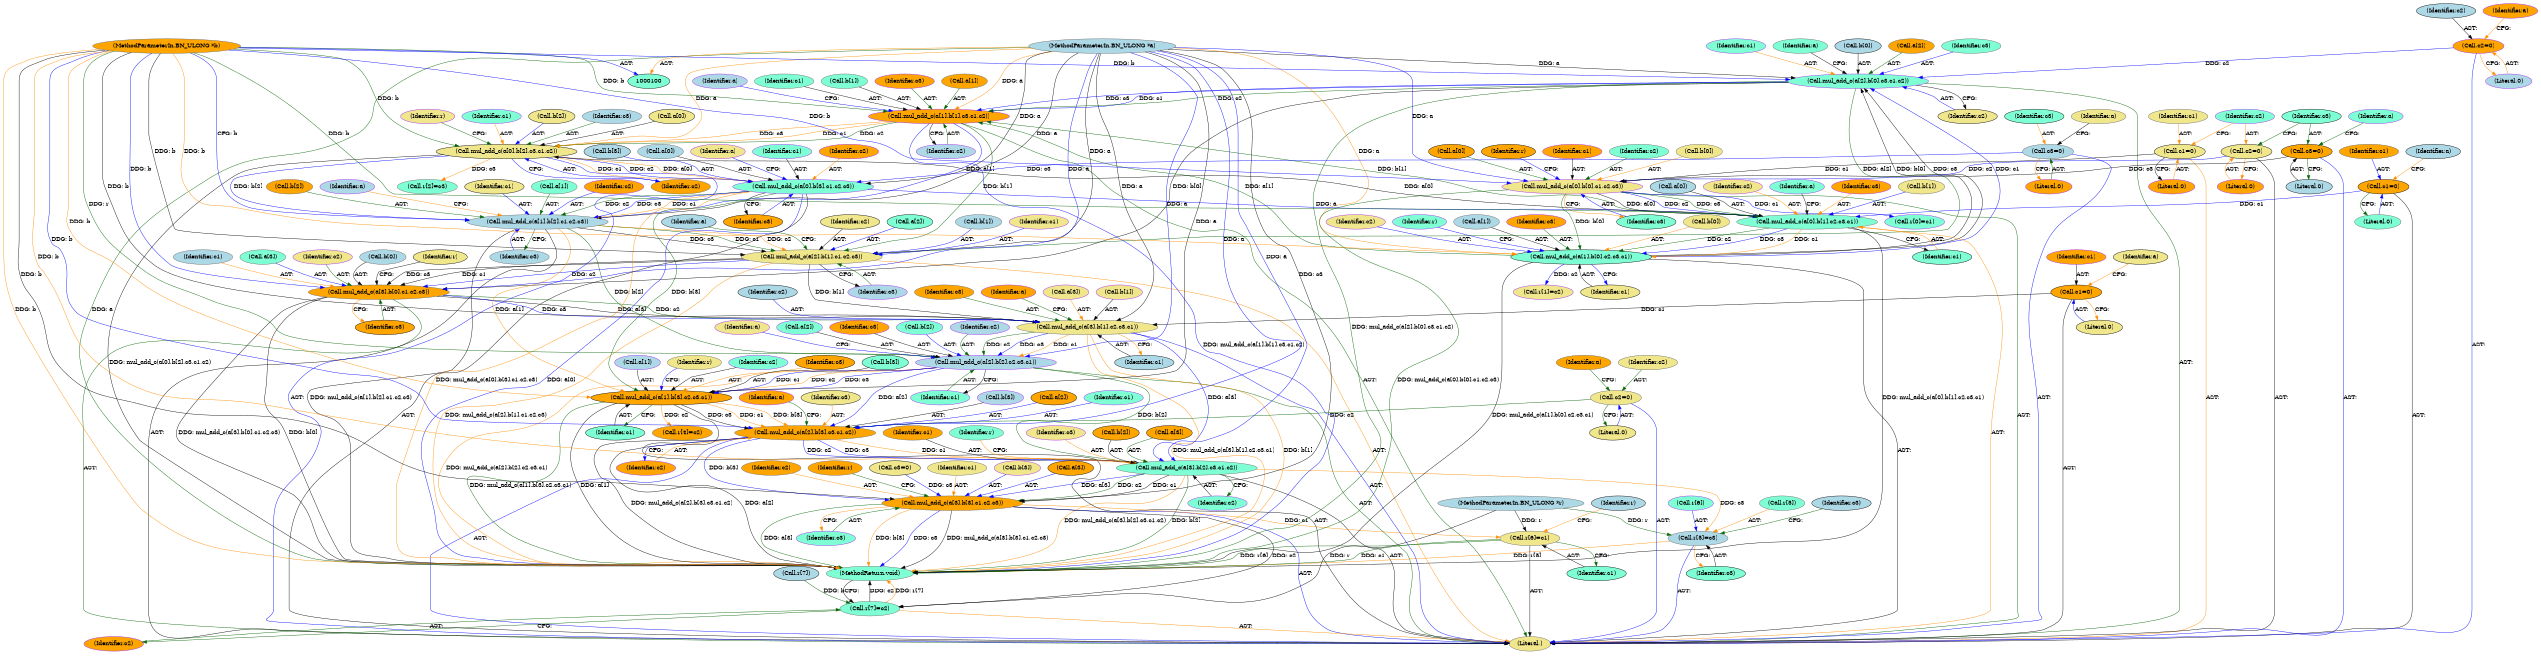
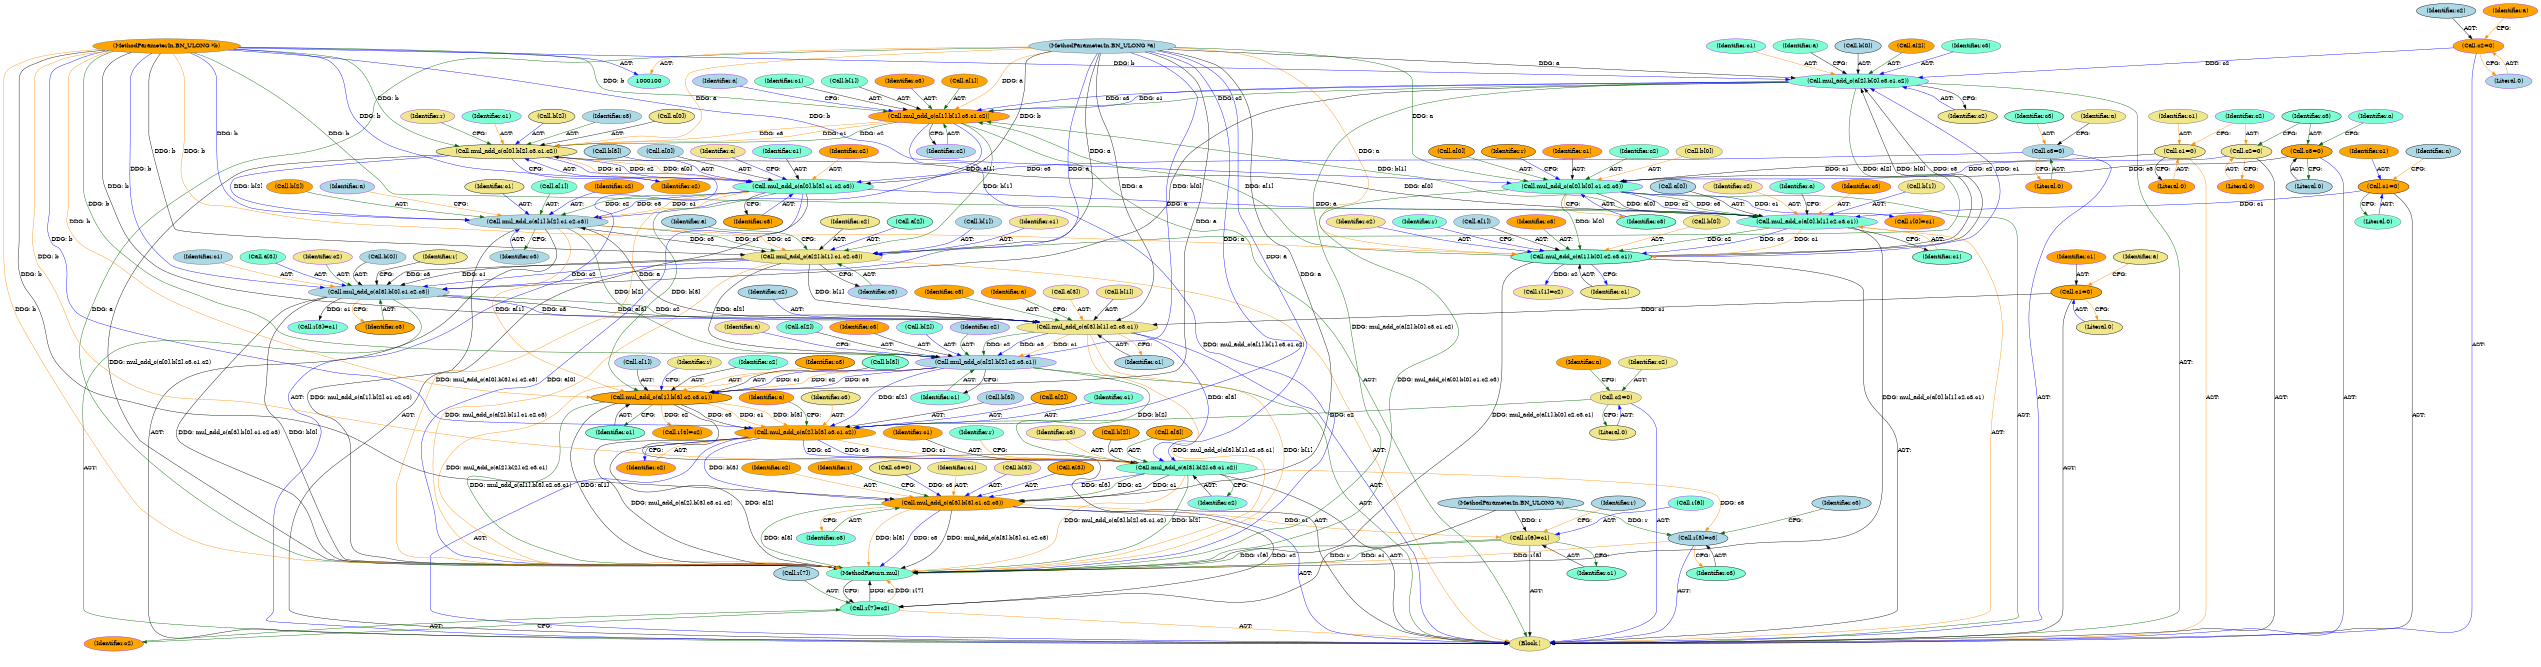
(1389, 66) -> (1389, 66)
(649, 81) -> (649, 81)
(1030, 116) -> (1030, 116)
(227, 134) -> (227, 134)
none -> (464, 167)
(427, 187) -> none
(1572, 187) -> (1572, 187)
(872, 199) -> (699, 311)
(99, 204) -> (99, 204)
(1807, 222) -> (1807, 222)
(1915, 222) -> (1915, 222)
(1311, 275) -> (1311, 275)
(379, 292) -> (379, 292)
none -> (318, 327)
none -> (766, 347)
(1511, 503) -> (1511, 503)
(1782, 503) -> none
(1694, 519) -> (1616, 514)
(1698, 538) -> (1698, 538)
(870, 574) -> (870, 574)
(834, 591) -> (834, 591)
(1530, 644) -> (1530, 644)
